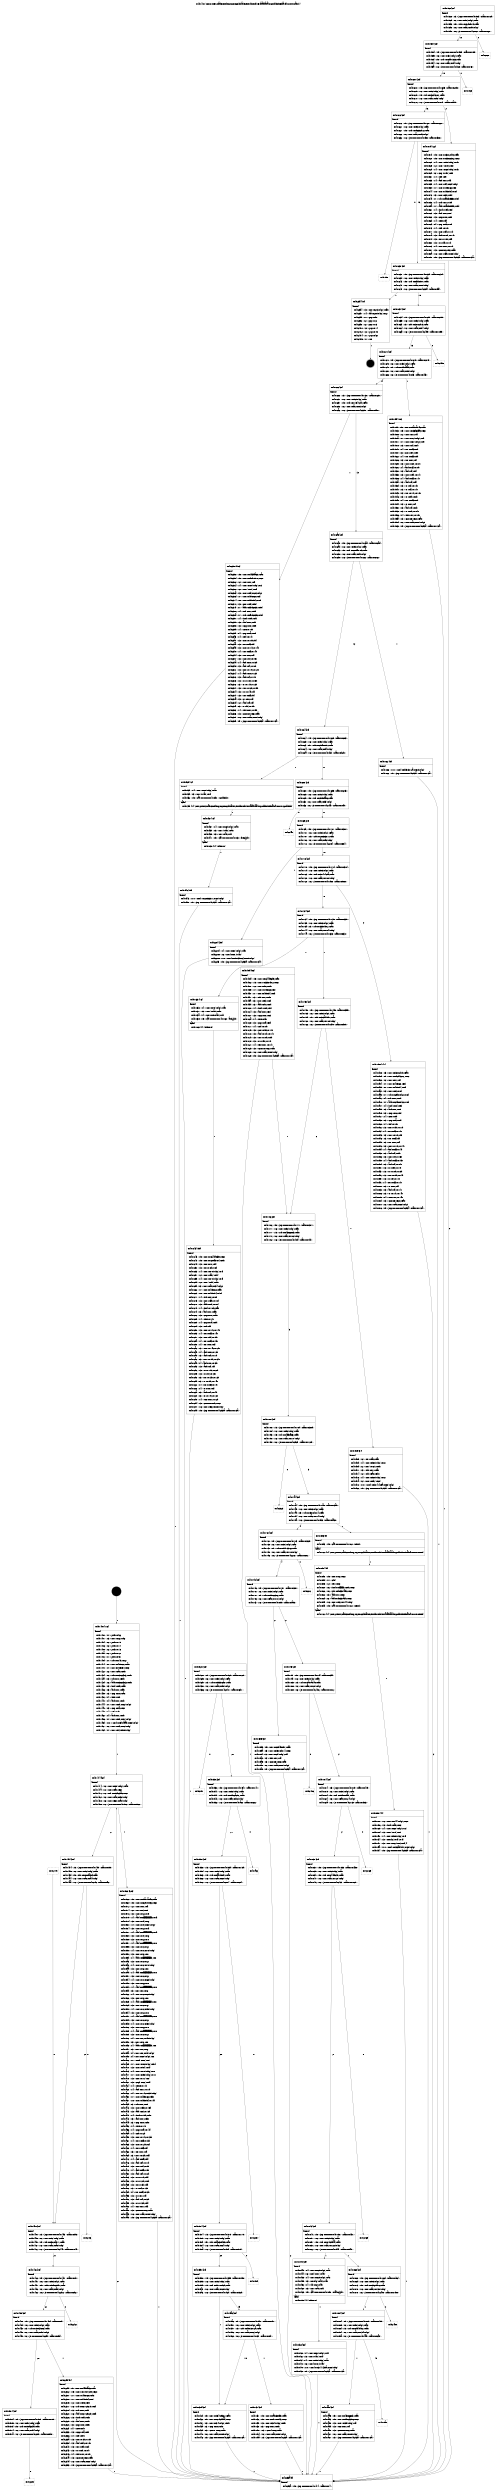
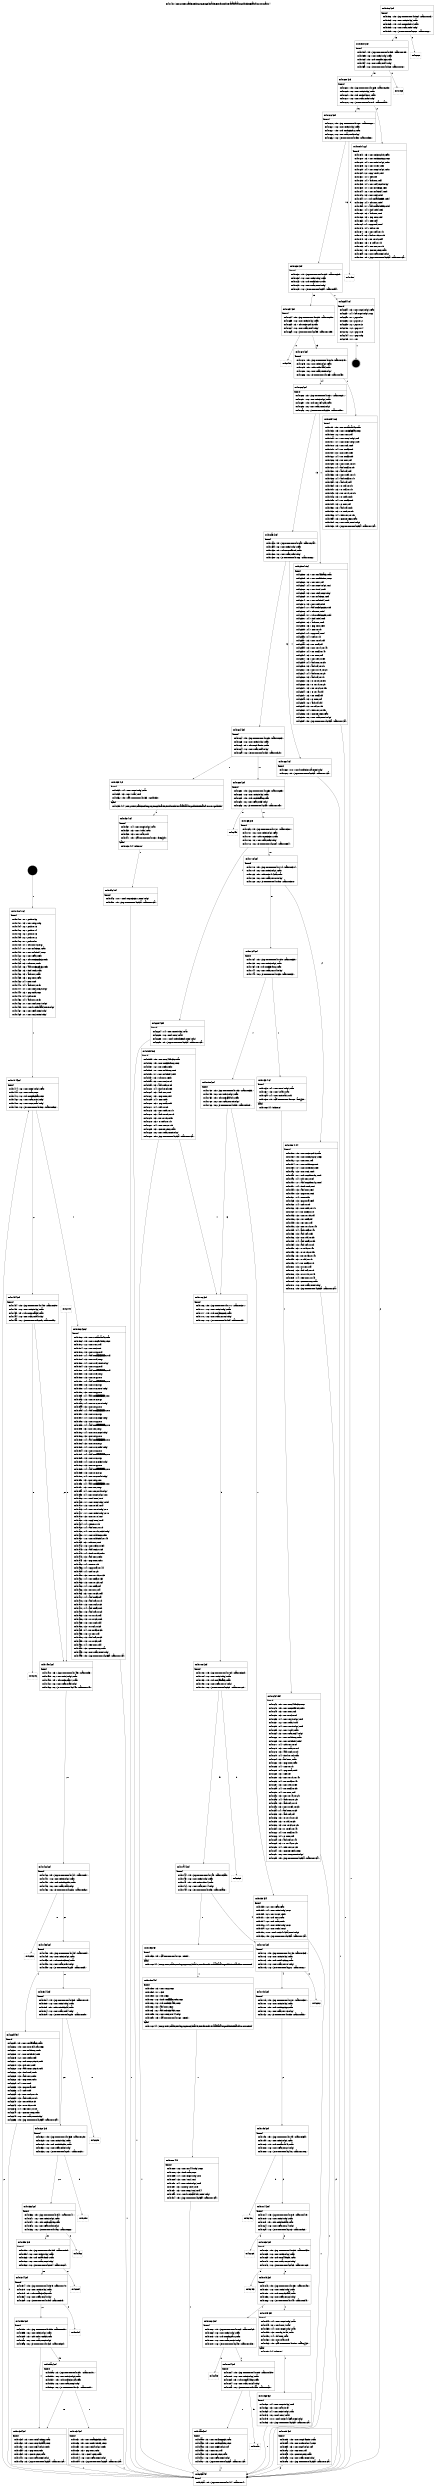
(276, 1670) -> none
none -> (62, 2071)
